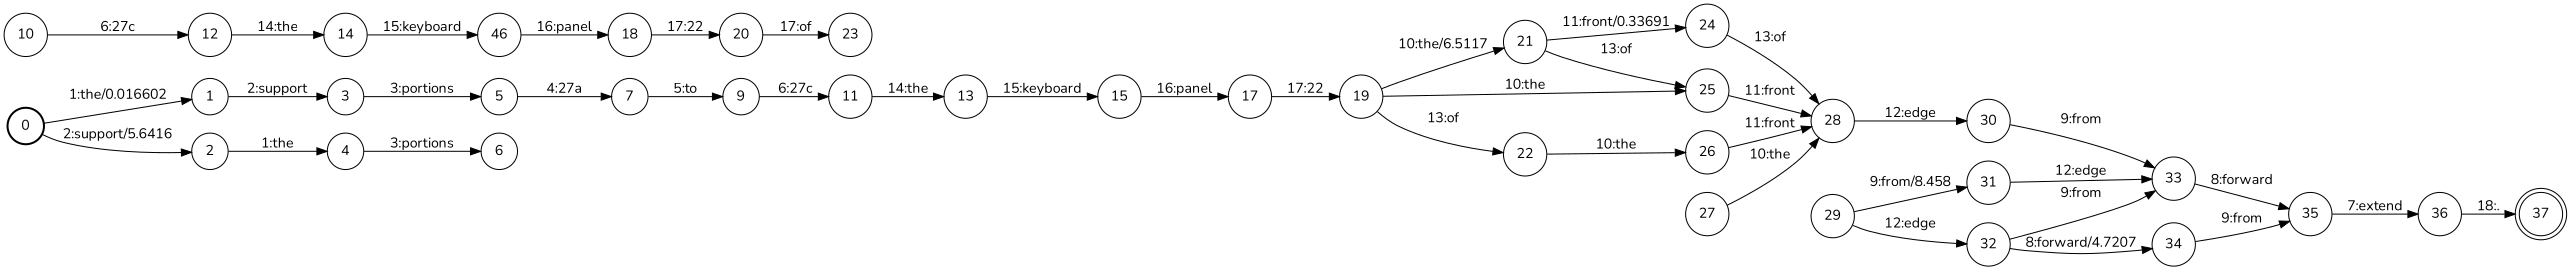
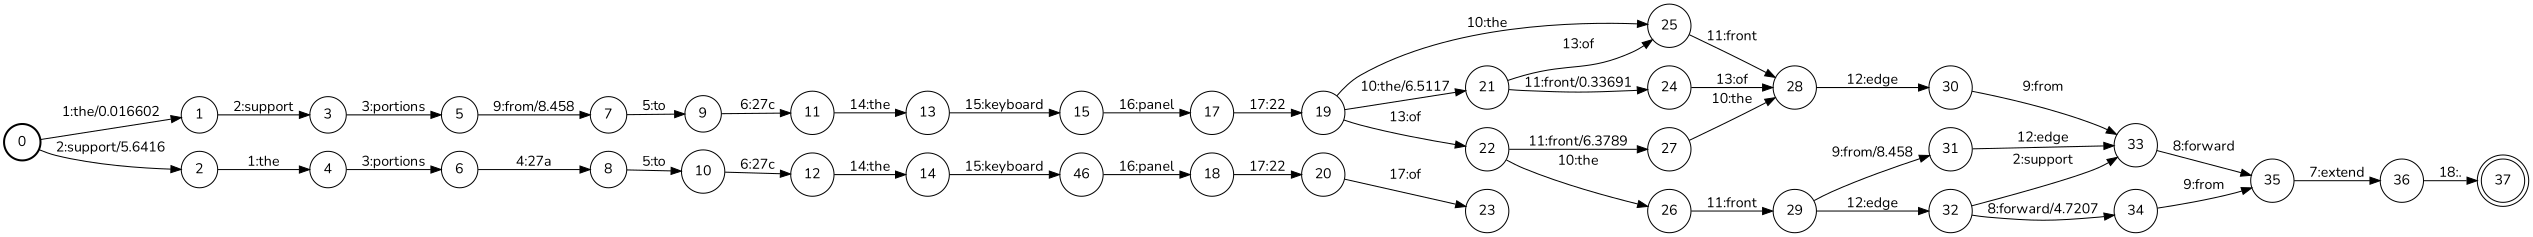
(565, 89) -> (534, 107)
(1765, 139) -> (1727, 211)
none -> (1573, 149)
none -> (609, 170)
(2081, 193) -> (2043, 160)
